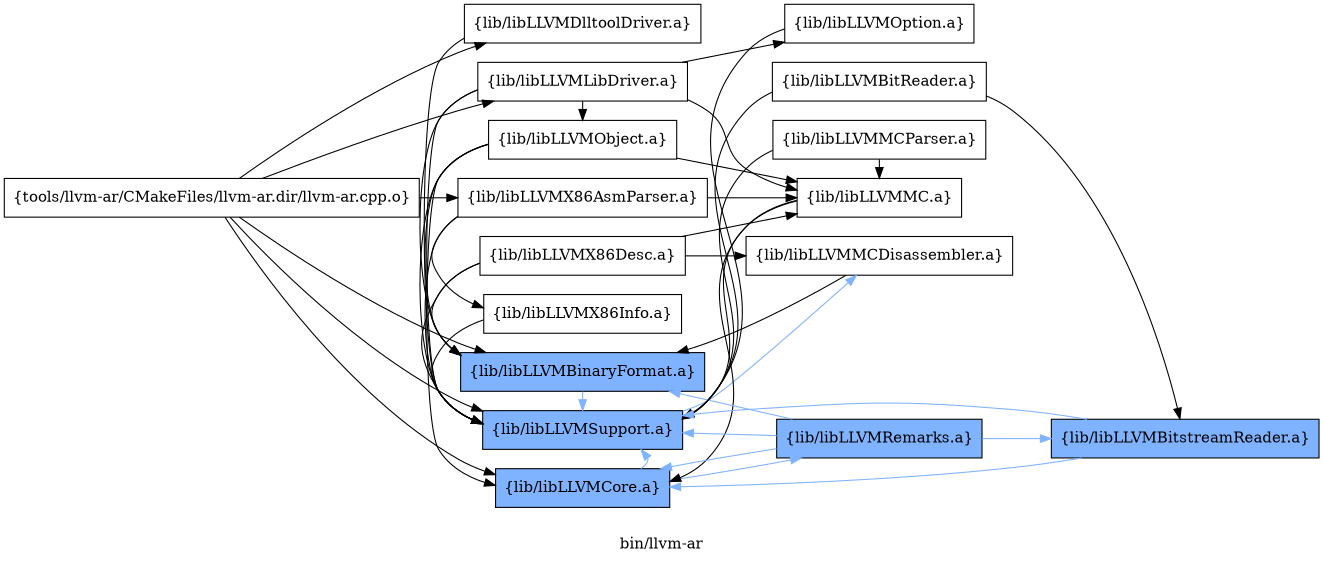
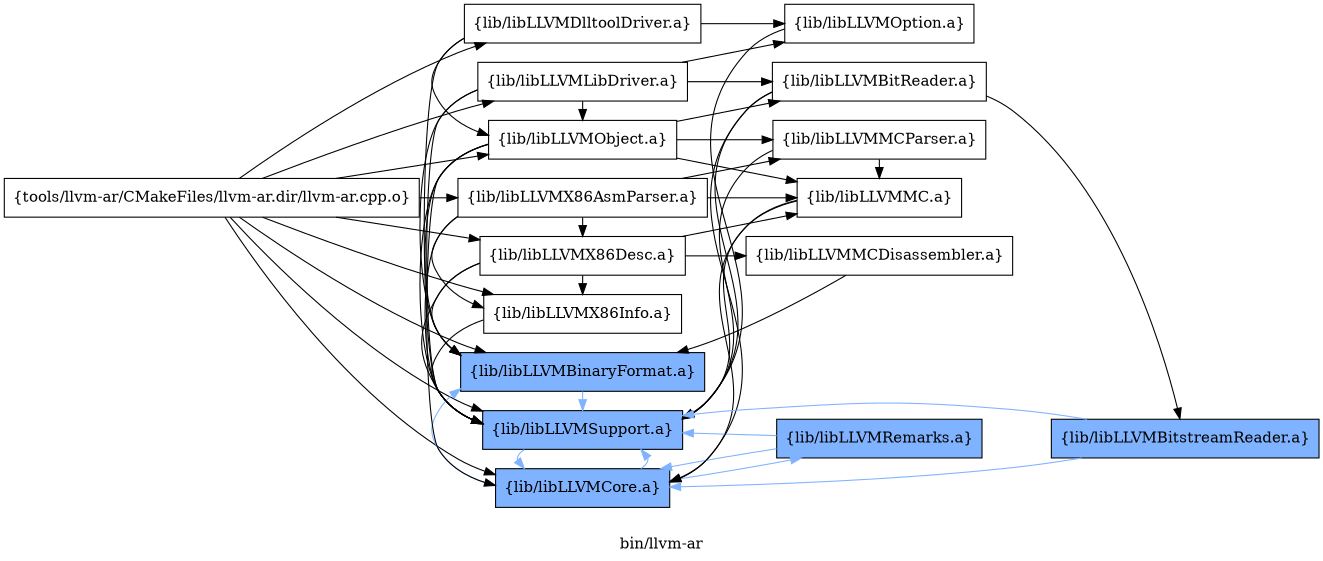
none -> (737, 24)
none -> (439, 101)
none -> (723, 112)
none -> (719, 140)
(731, 150) -> (719, 82)
none -> (407, 167)
none -> (706, 174)
none -> (583, 221)
none -> (402, 228)
none -> (372, 257)
none -> (583, 279)
(769, 352) -> (519, 454)
none -> (741, 360)
(725, 404) -> (441, 452)
(1011, 439) -> none
